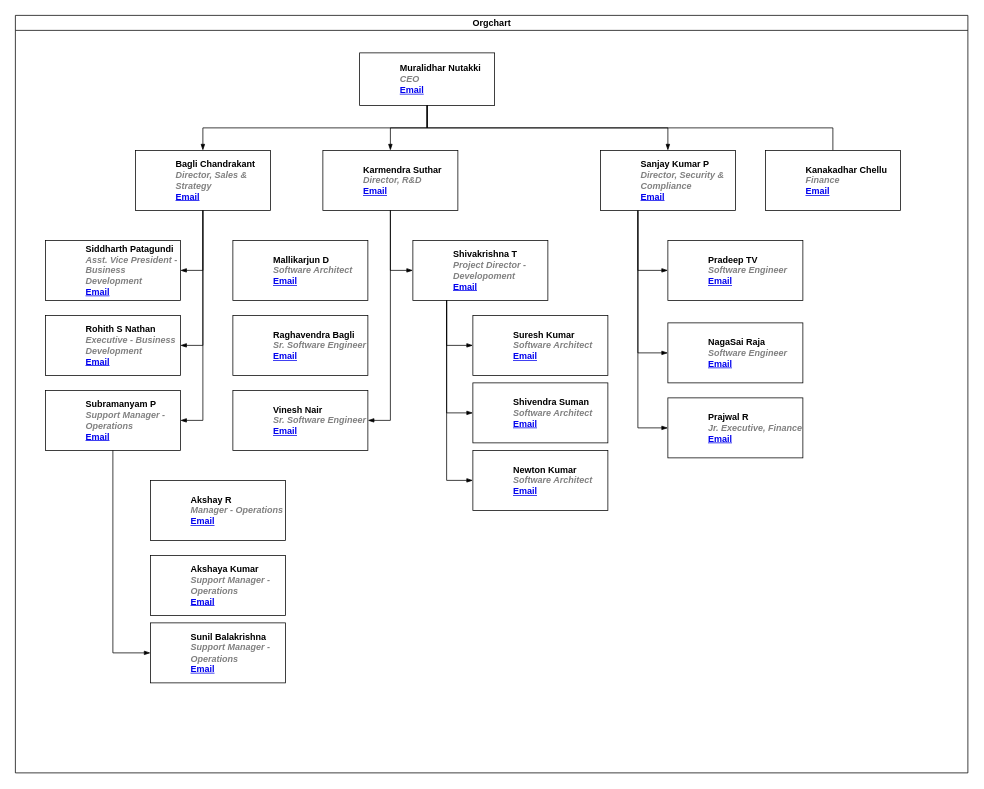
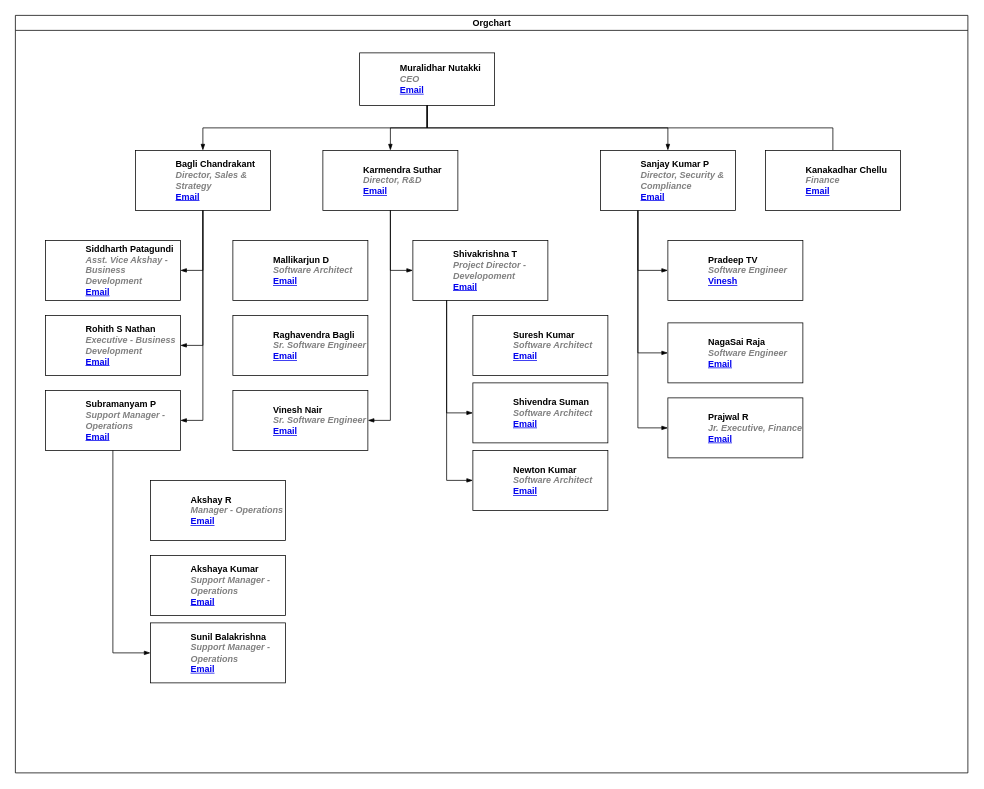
(133, 270) -> (133, 270)
(749, 270) -> (749, 270)
(457, 345) -> none
